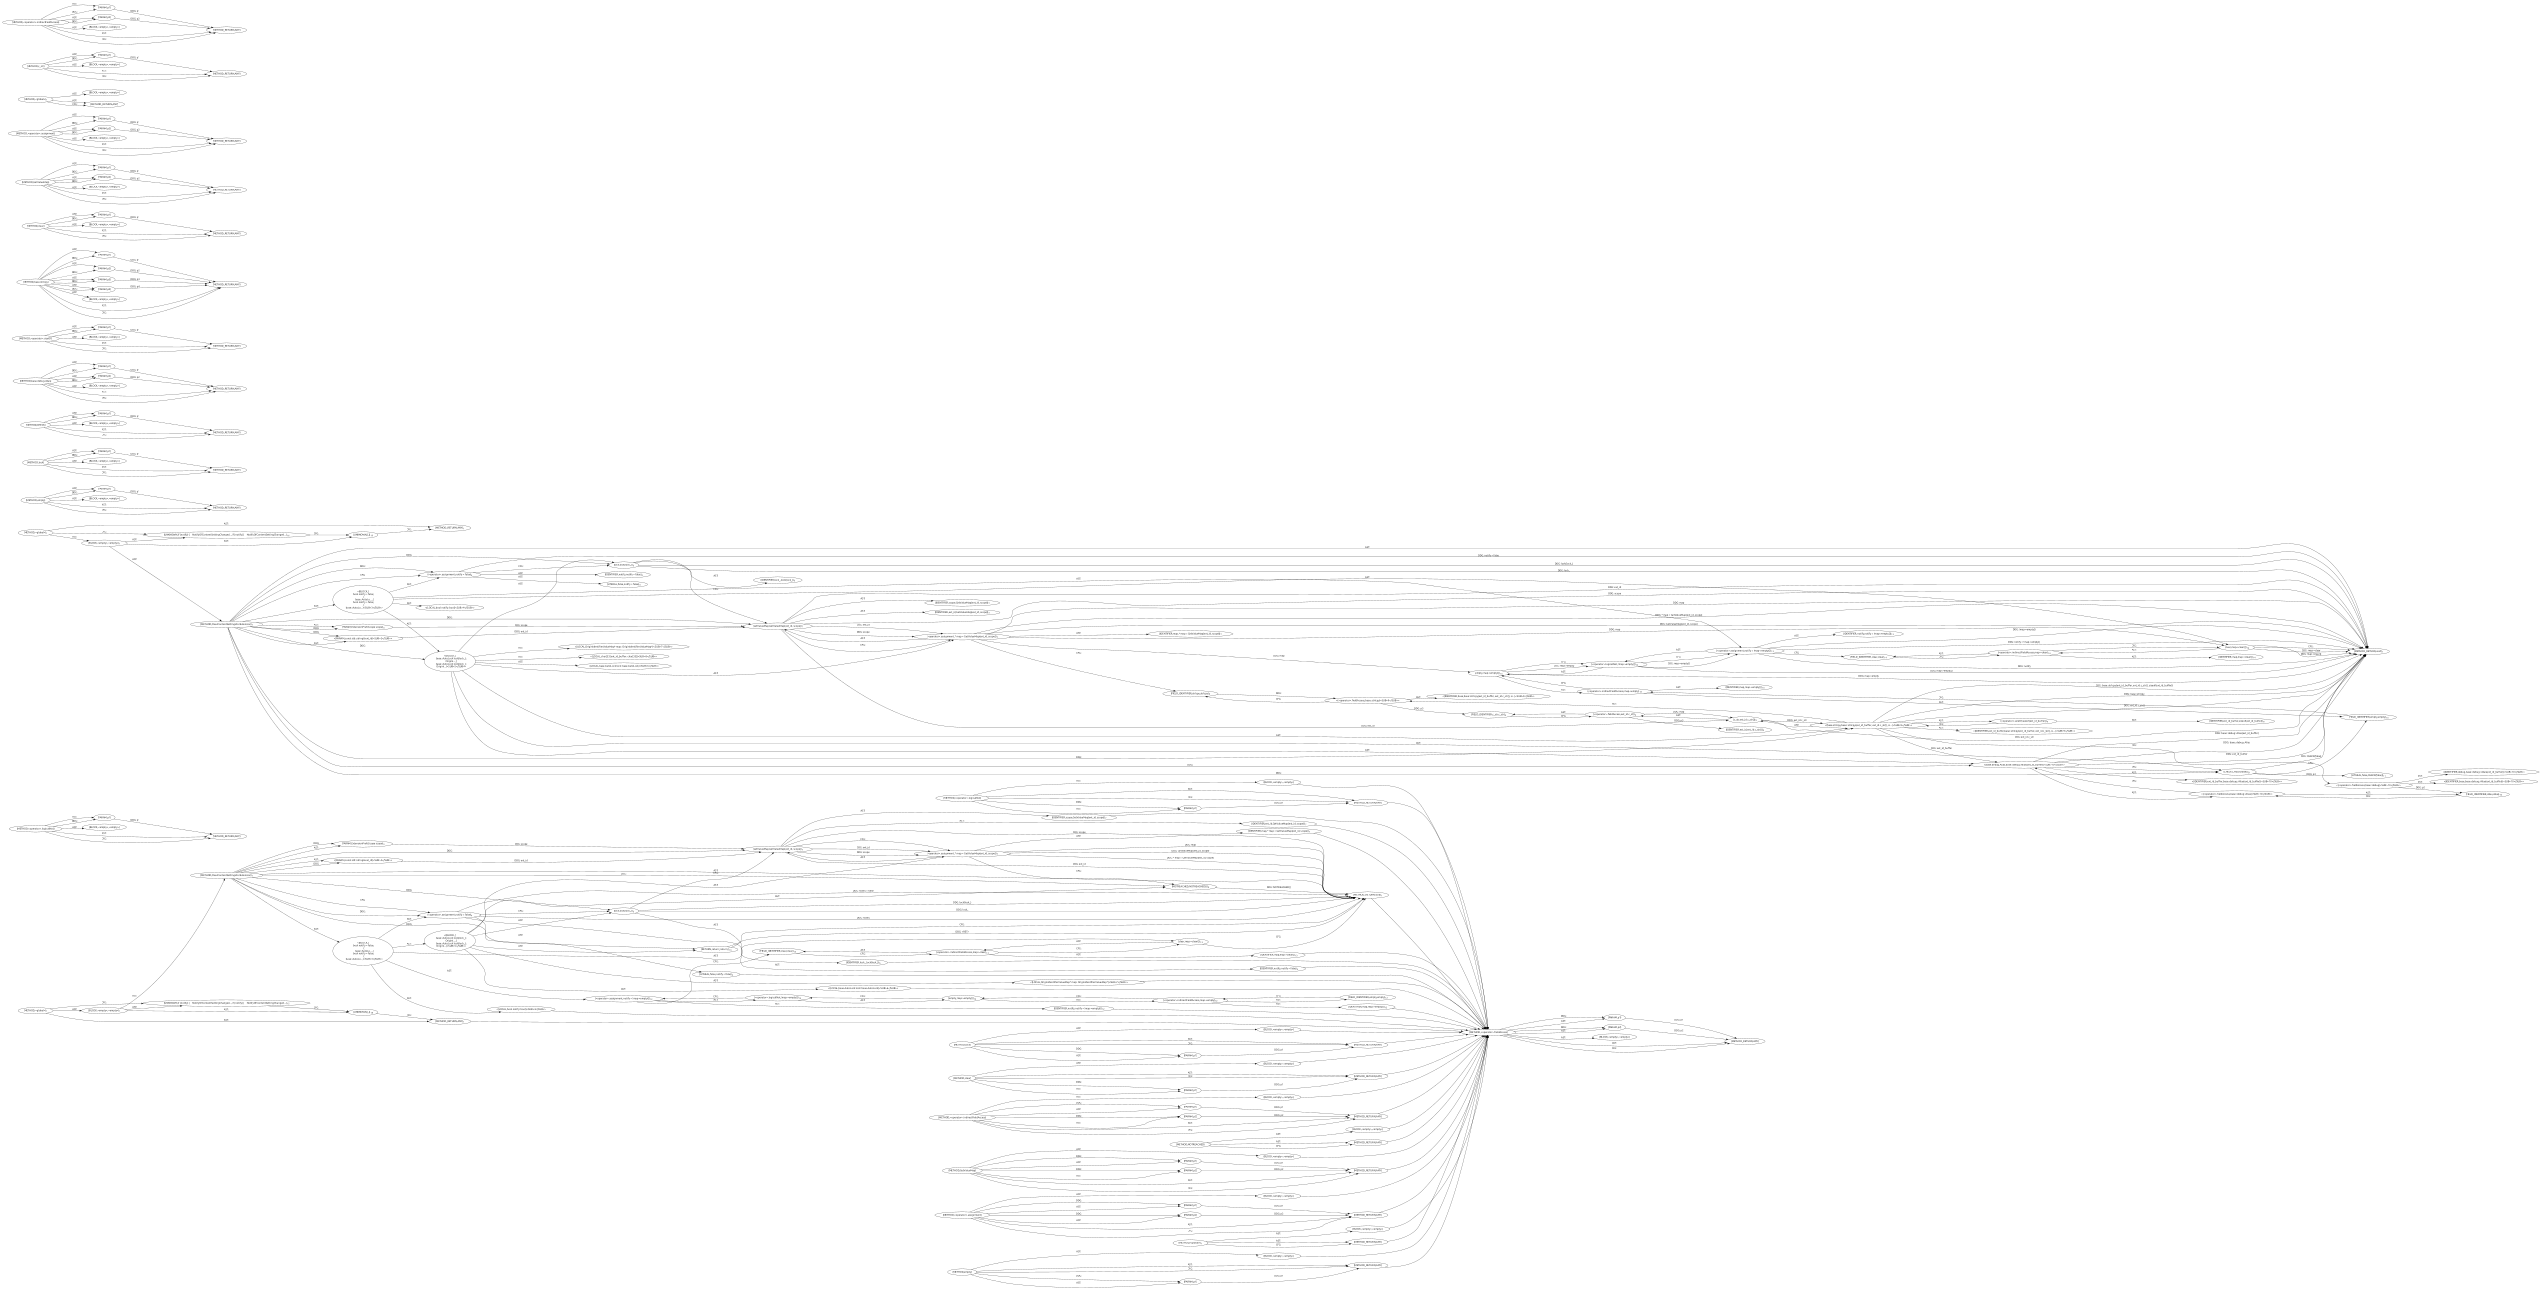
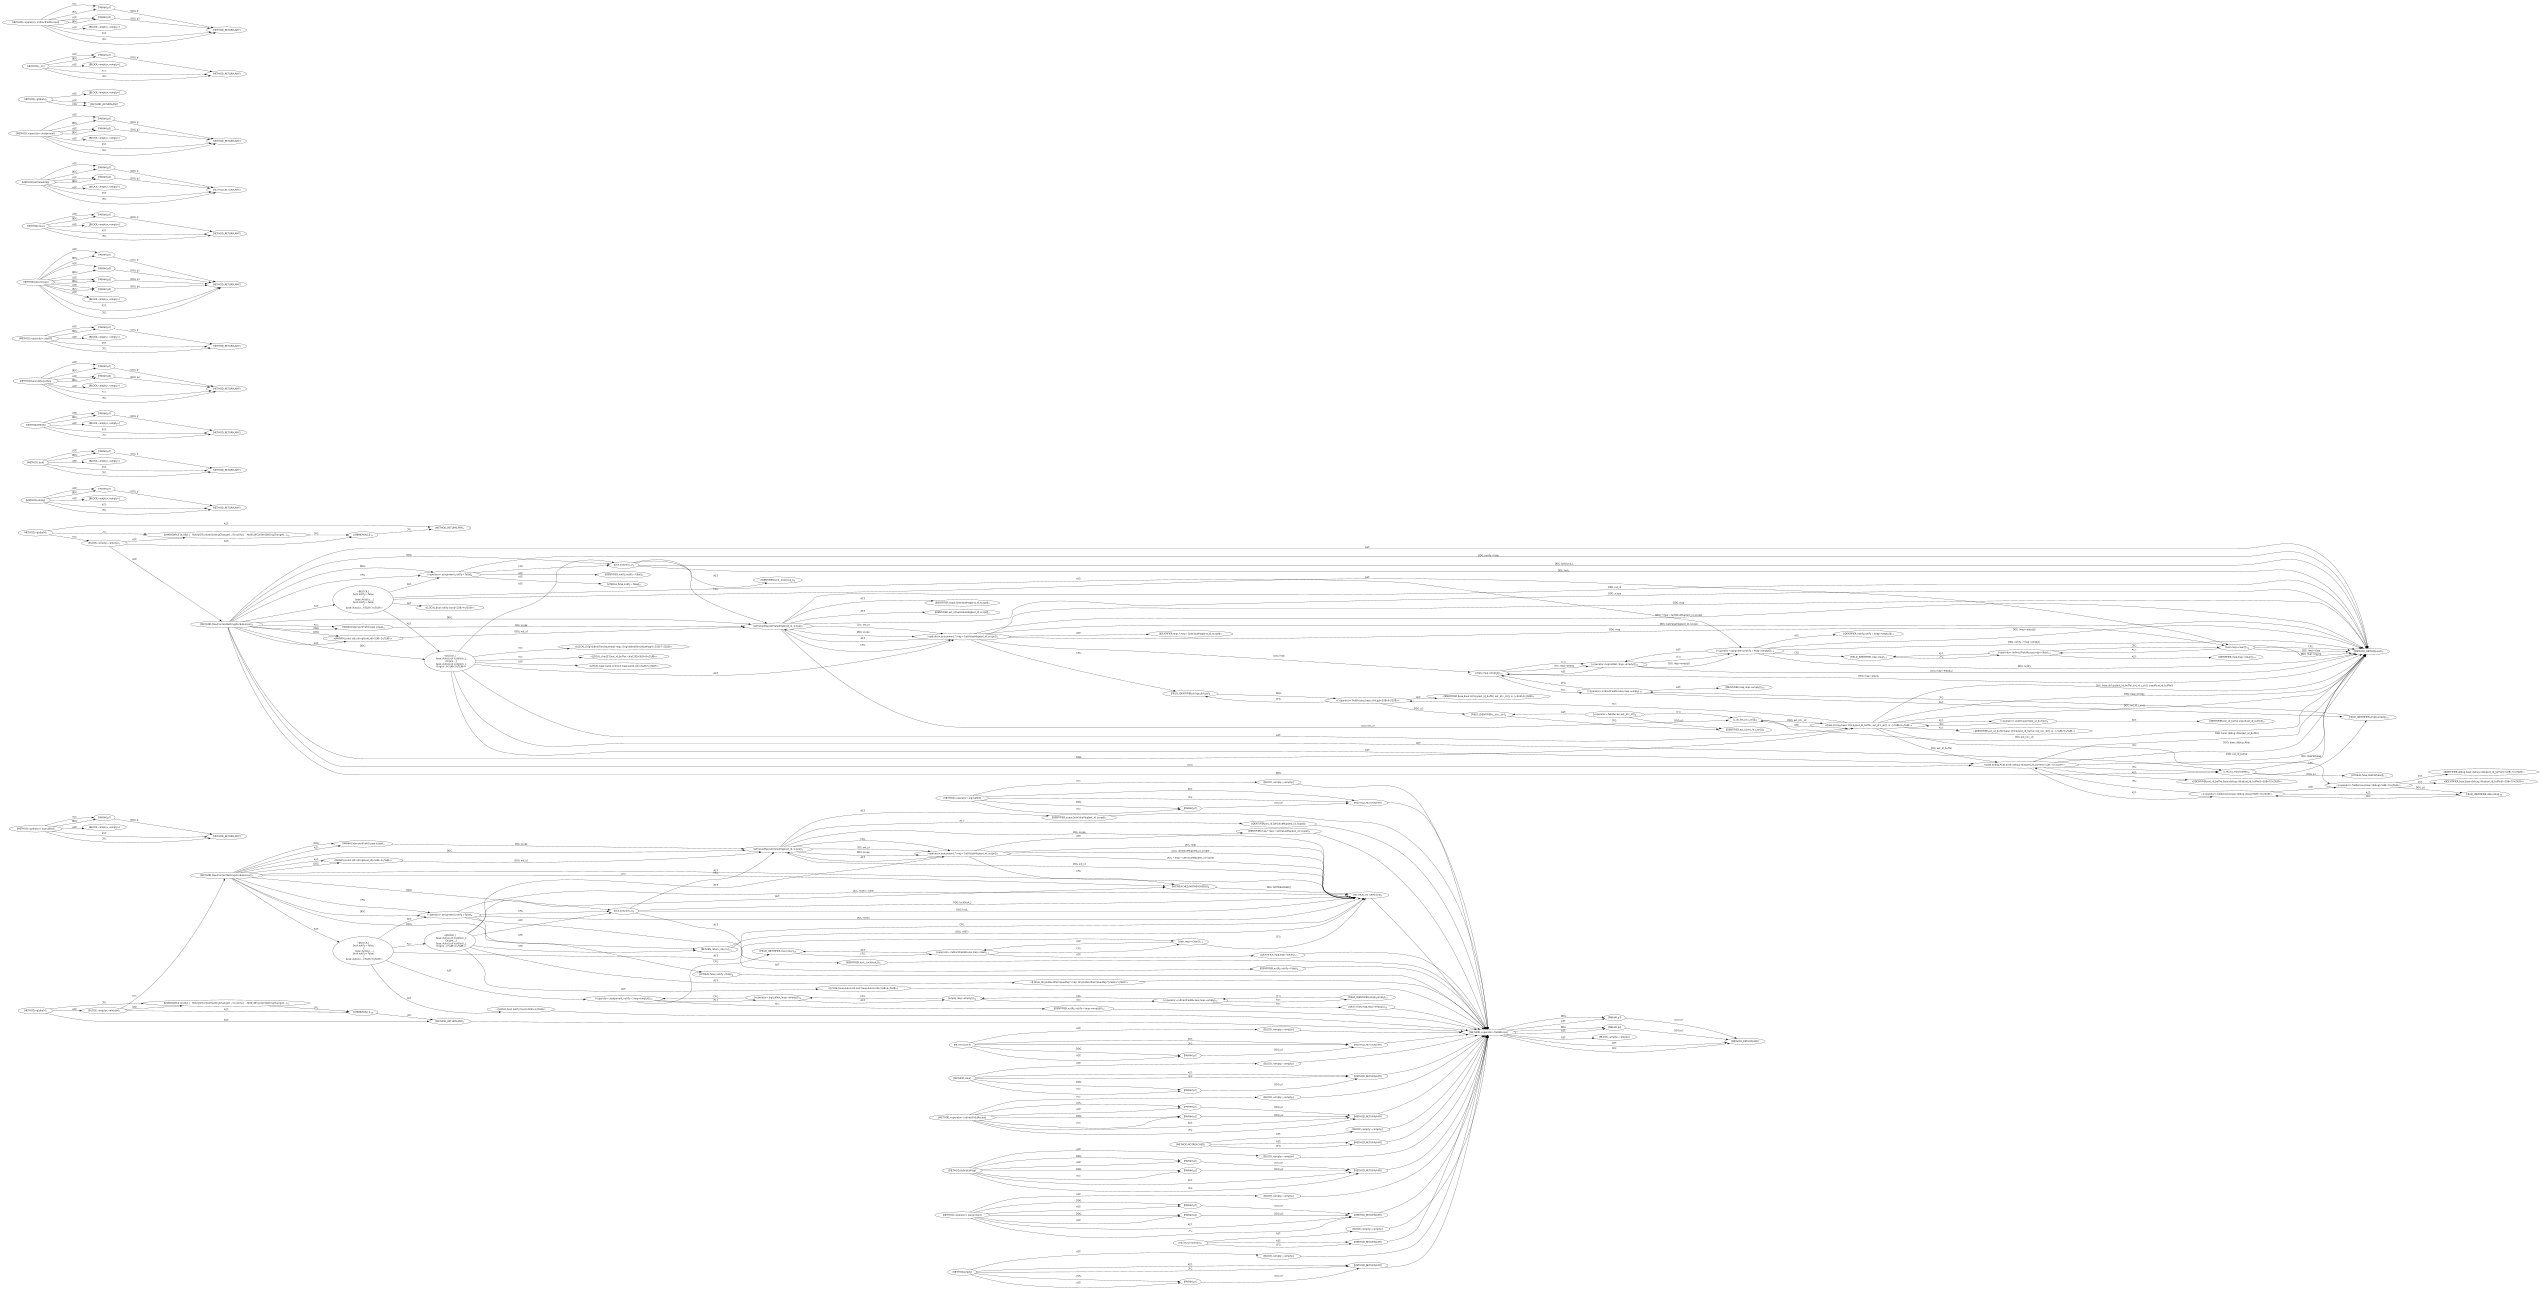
(1679, 712) -> (1679, 712)
(1550, 718) -> (1618, 725)
(1685, 718) -> none
none -> (2303, 790)
